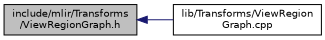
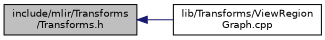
(70, 20) -> (70, 20)
